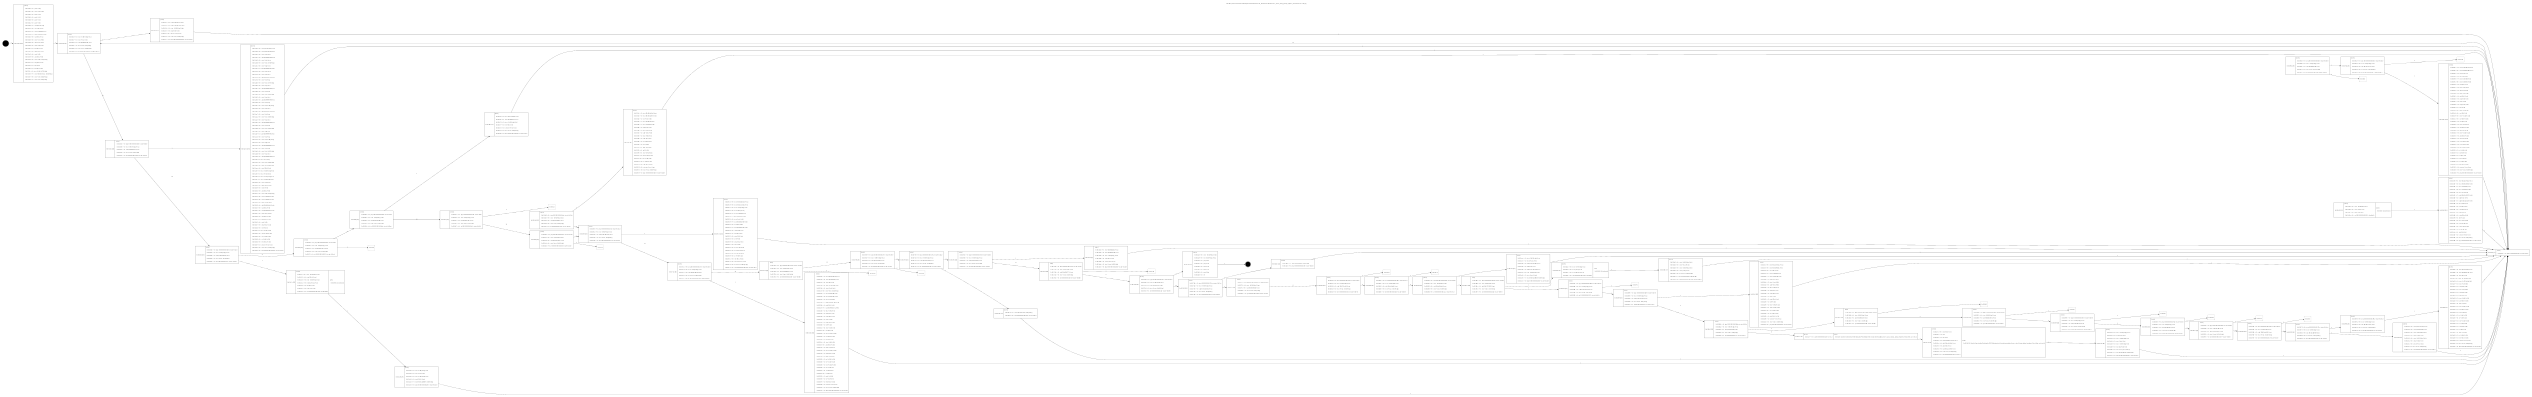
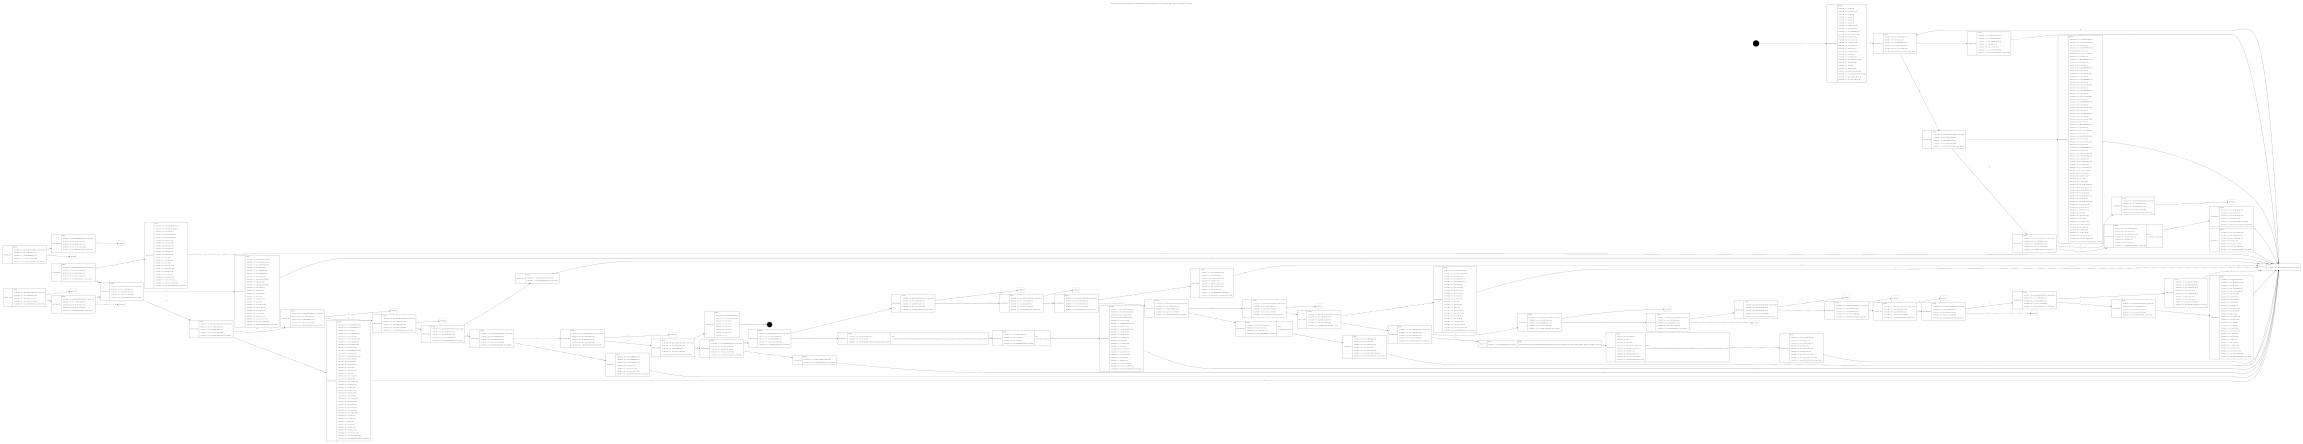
(2460, 120) -> none
(371, 220) -> none
none -> (913, 338)
